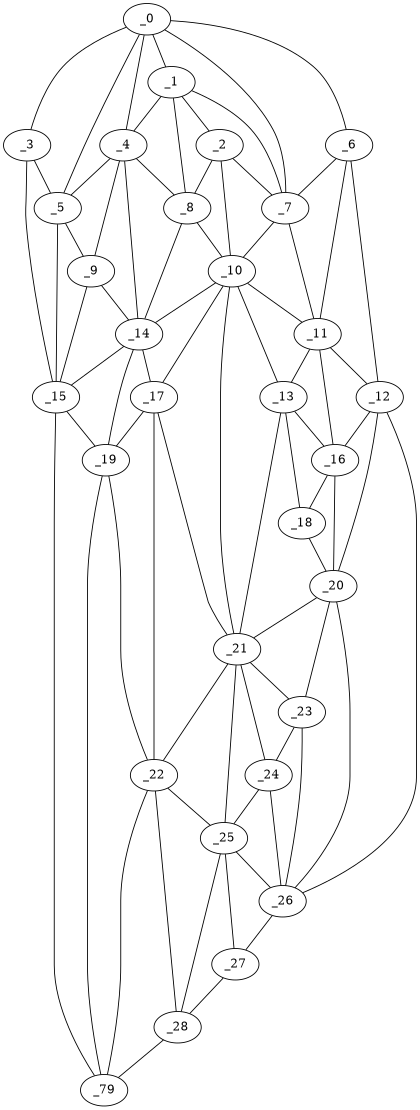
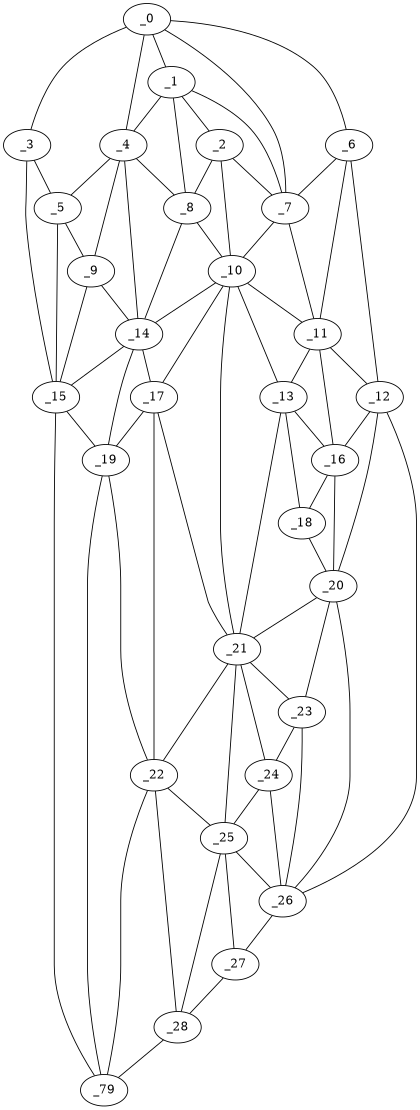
(100, 113) -> none
